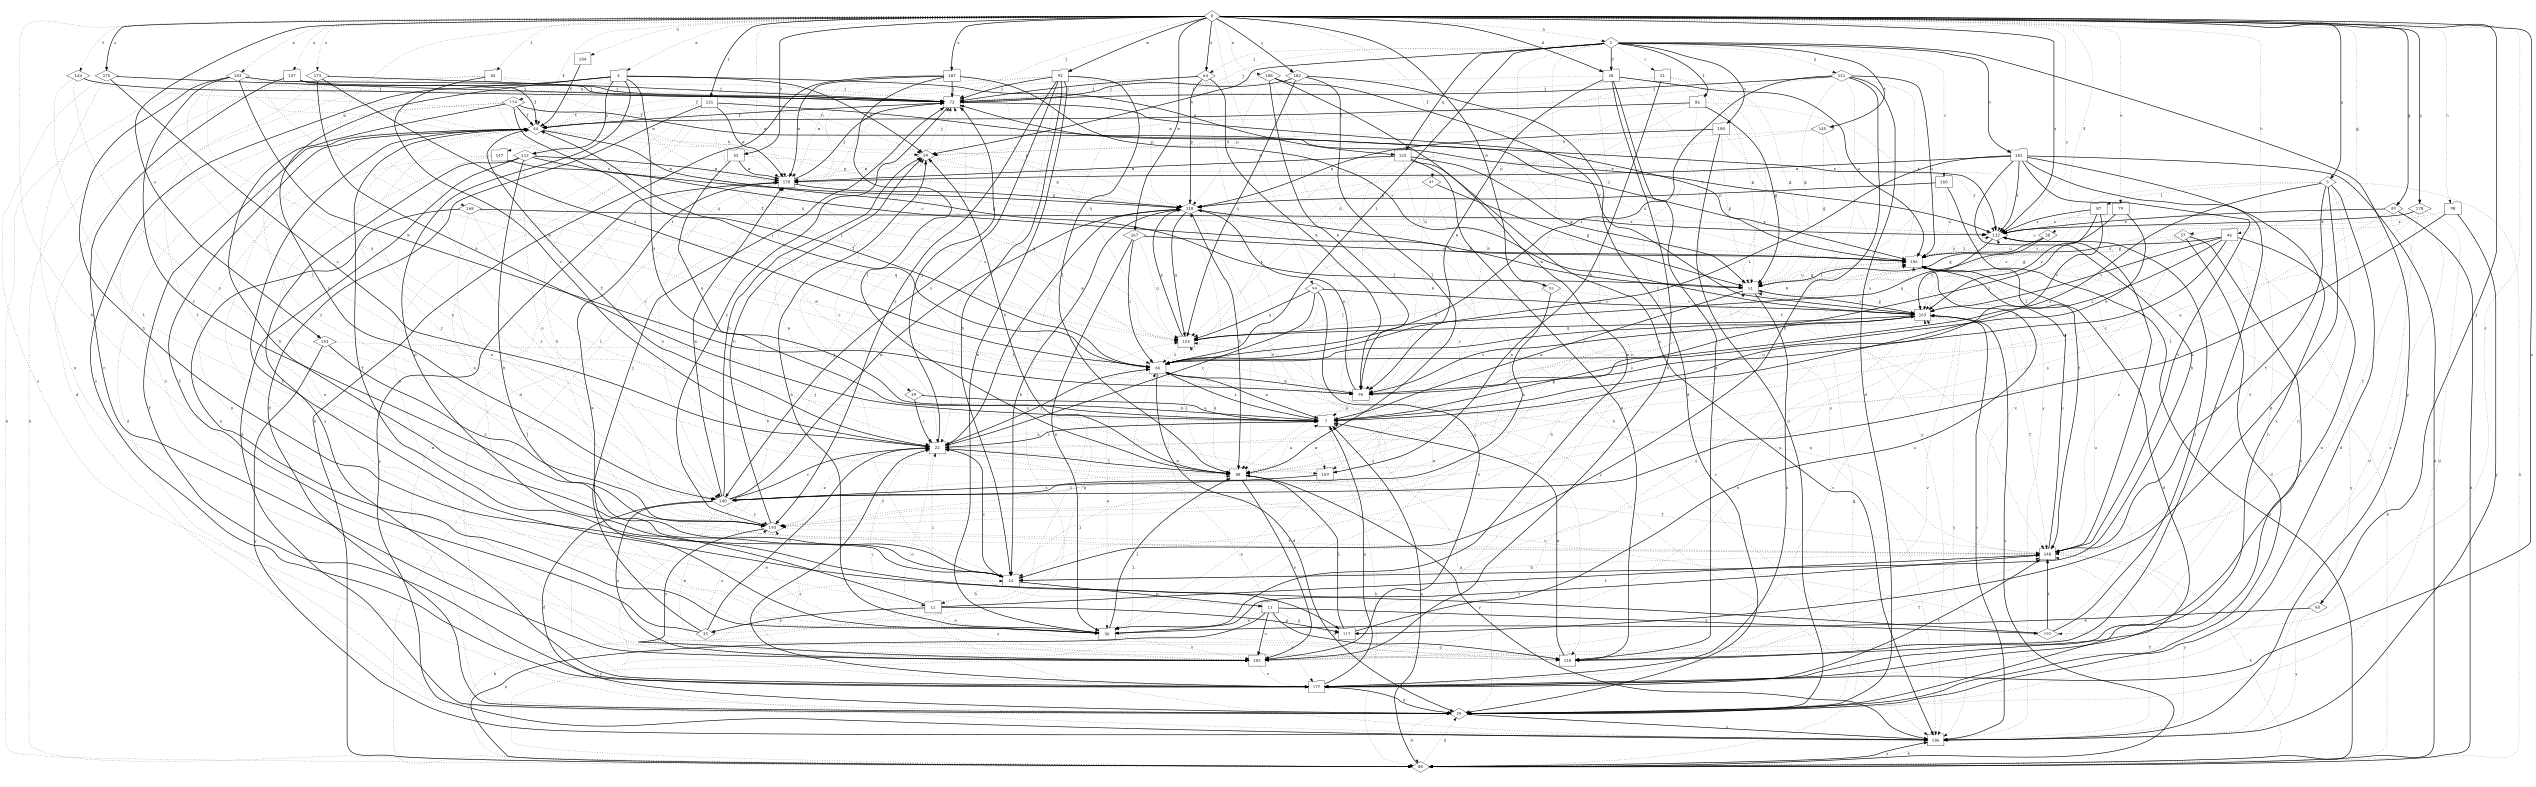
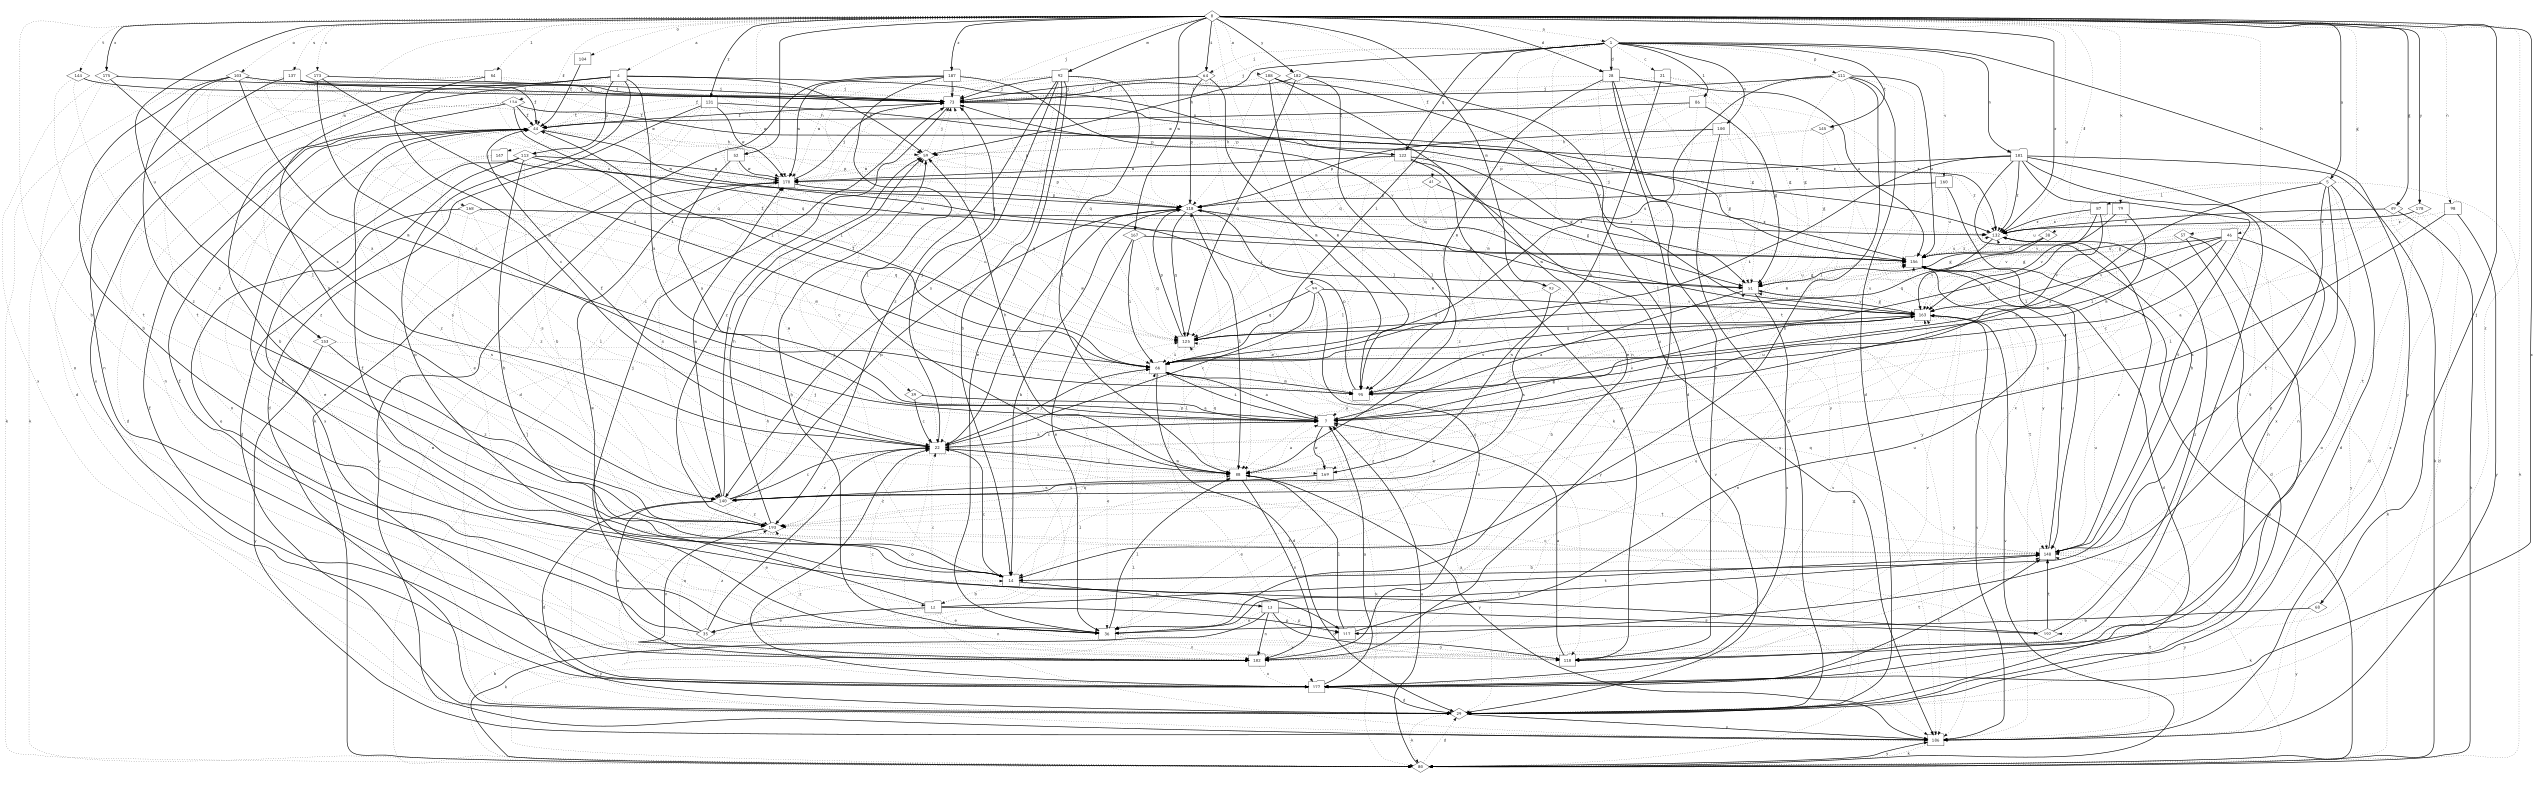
(1314, 447) -> (1314, 447)
